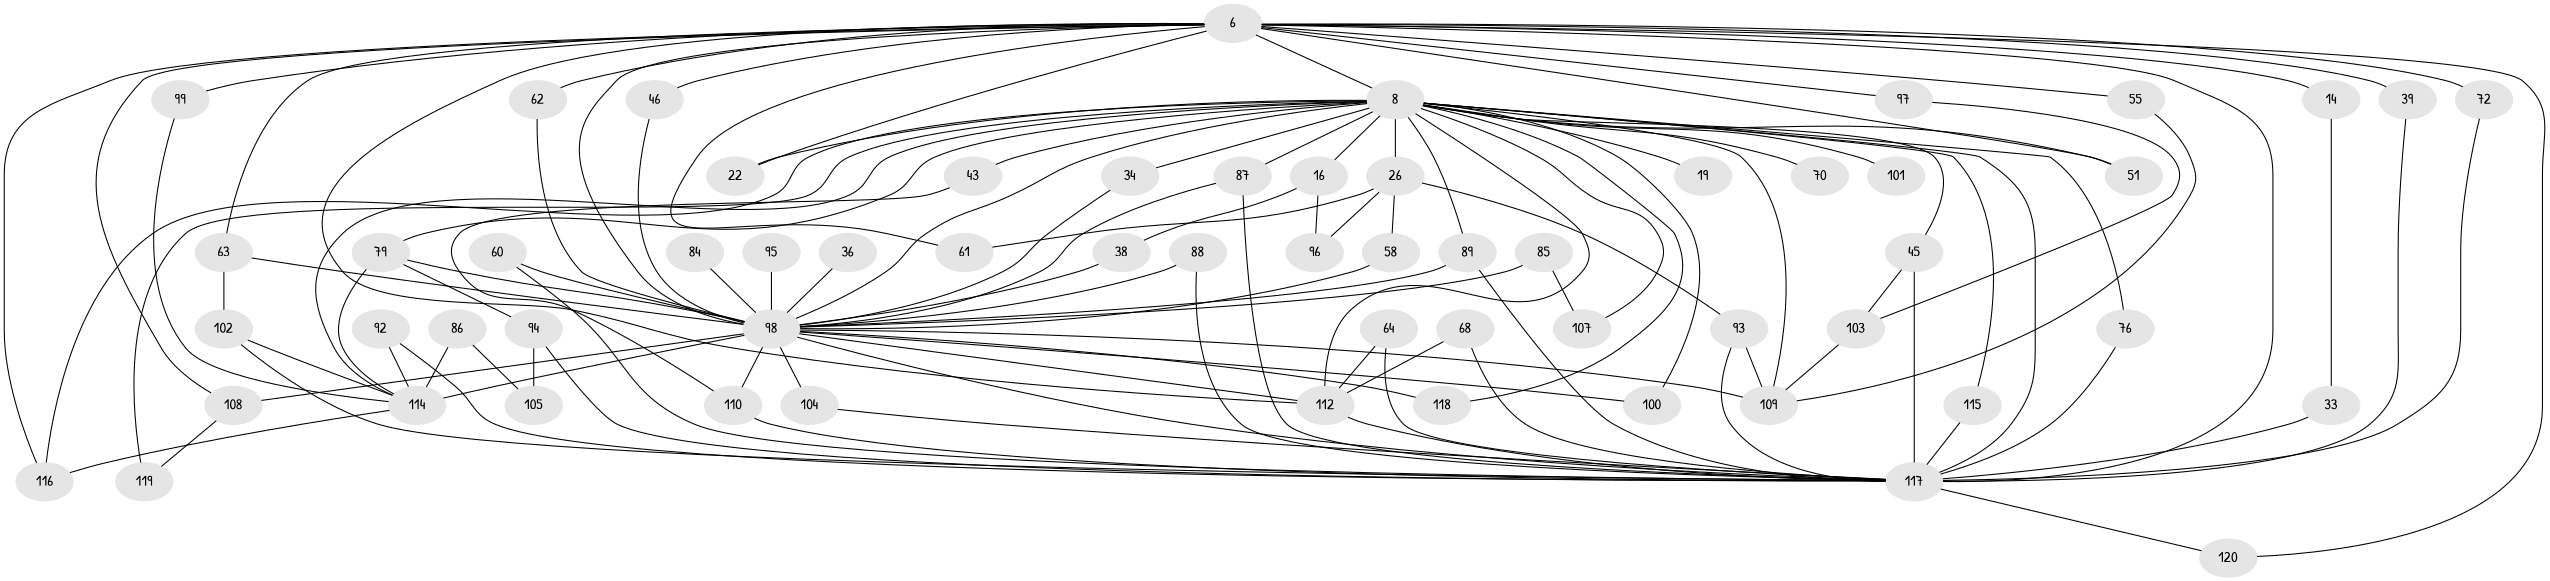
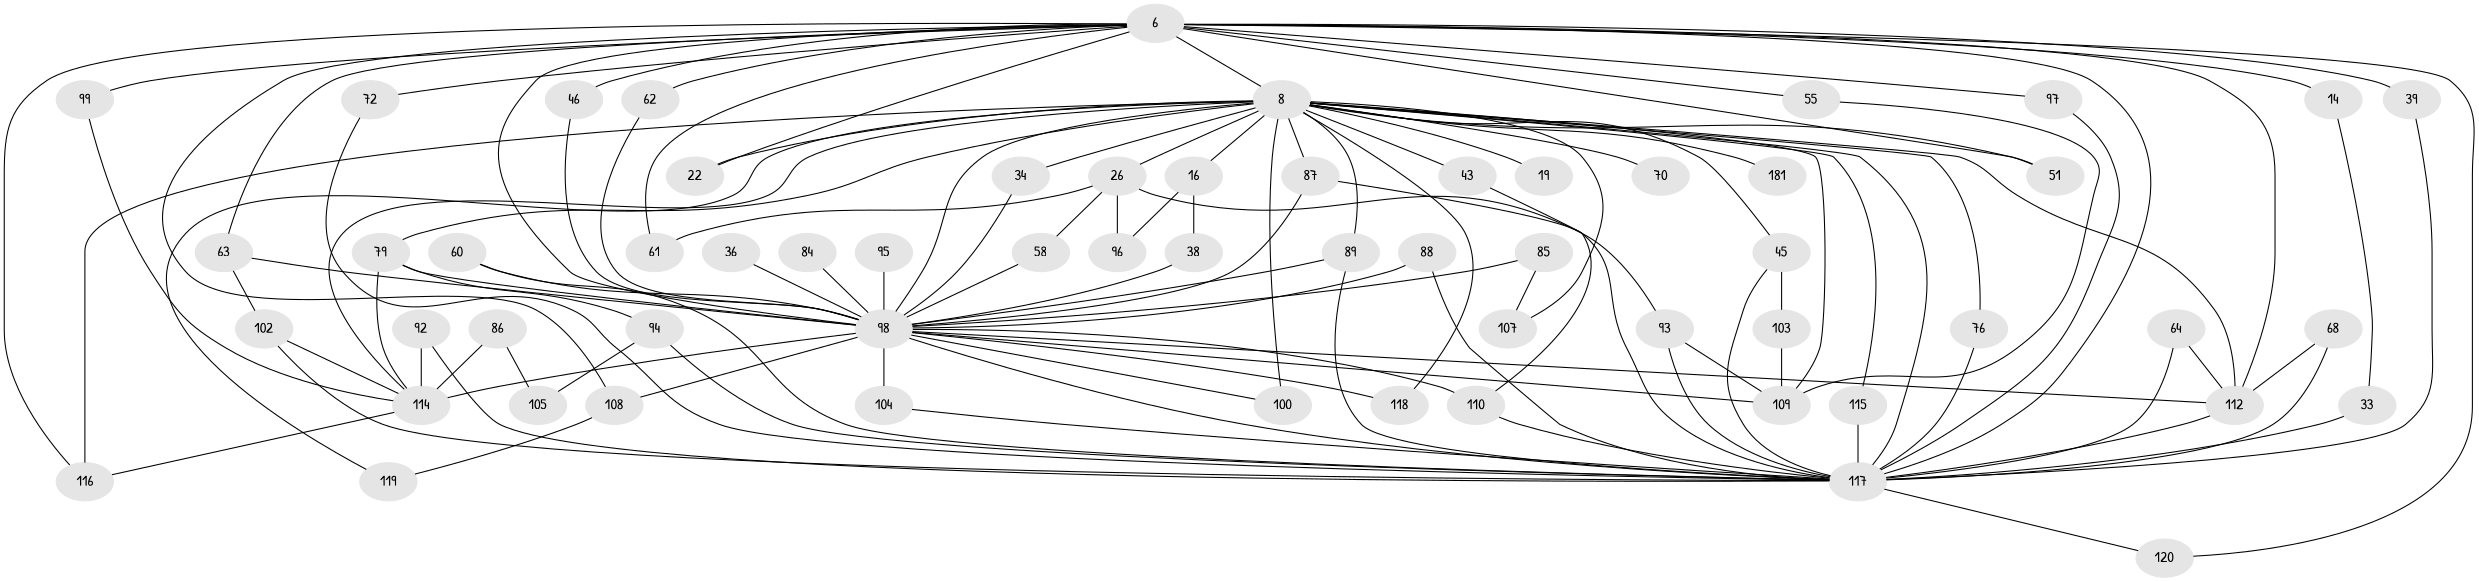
(1896, 176) -> (1777, 176)
(2161, 202) -> (2069, 327)
